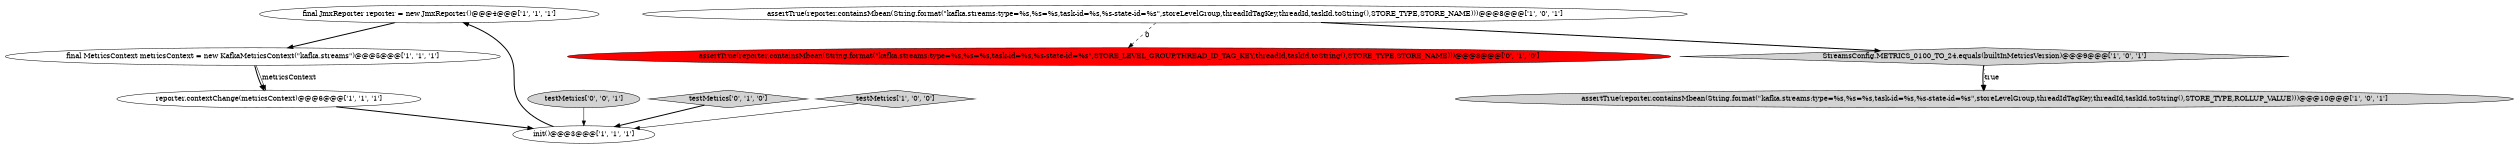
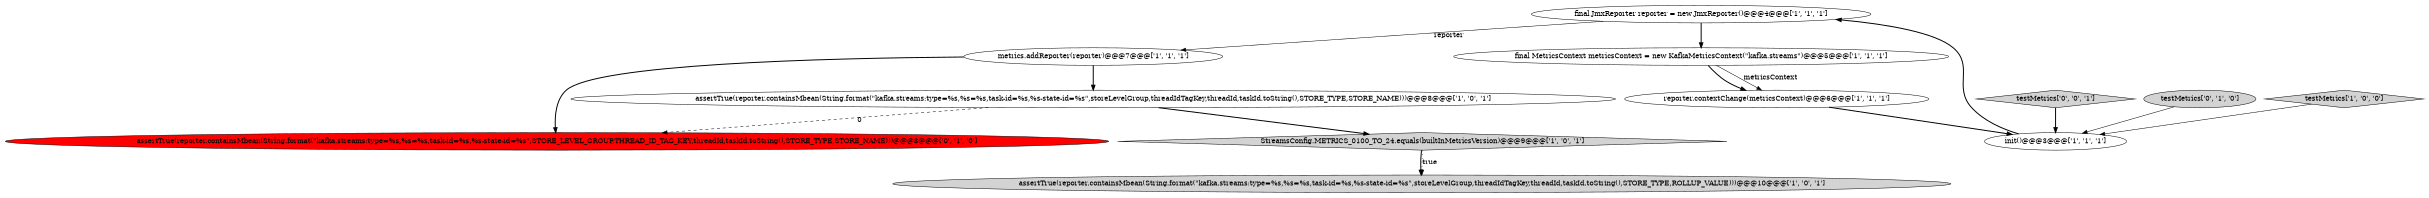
none -> (1093, 57)
(584, 99) -> (2056, 99)
(728, 99) -> (2200, 99)
(584, 114) -> (2056, 118)
(662, 115) -> (2131, 119)
